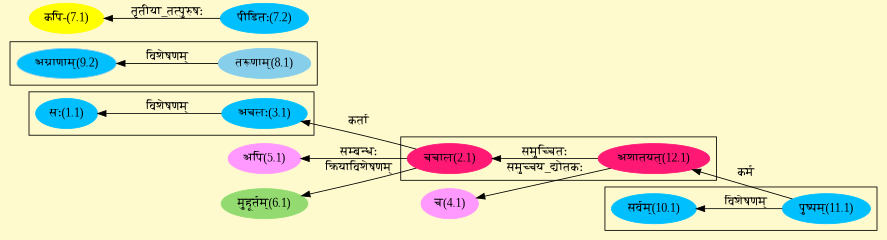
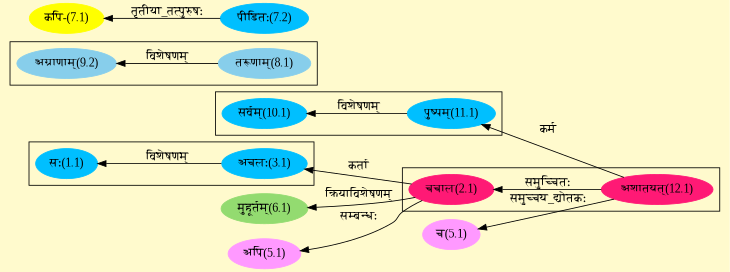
(67, 63) -> (67, 63)
(733, 181) -> (557, 152)
(450, 204) -> (451, 235)
